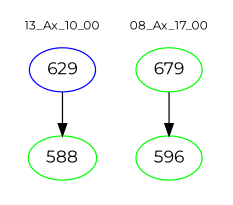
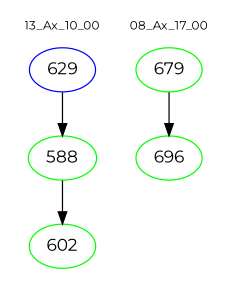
(169, 158) -> (169, 158)
none -> (62, 246)
